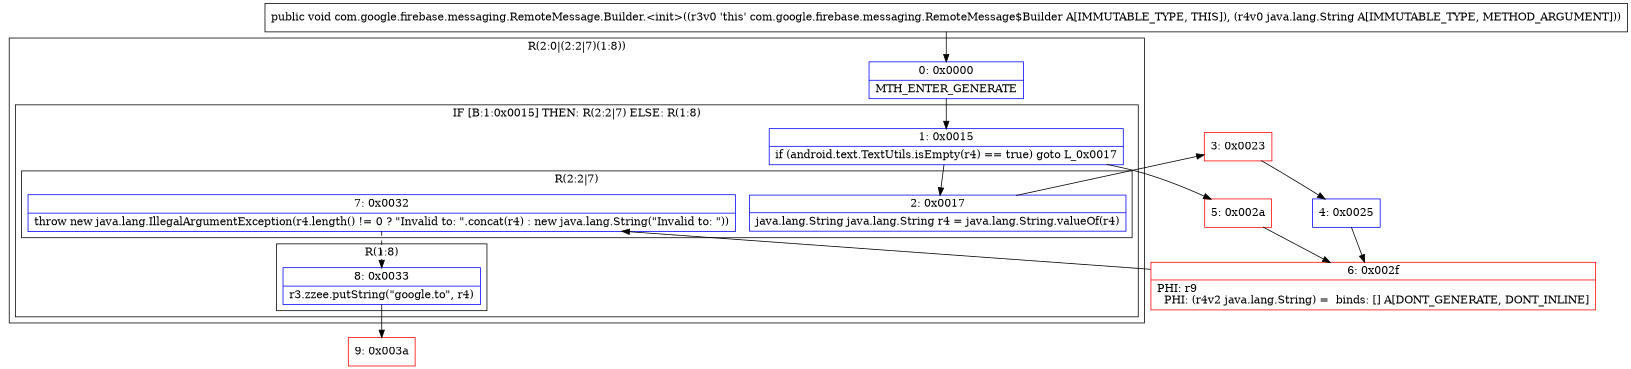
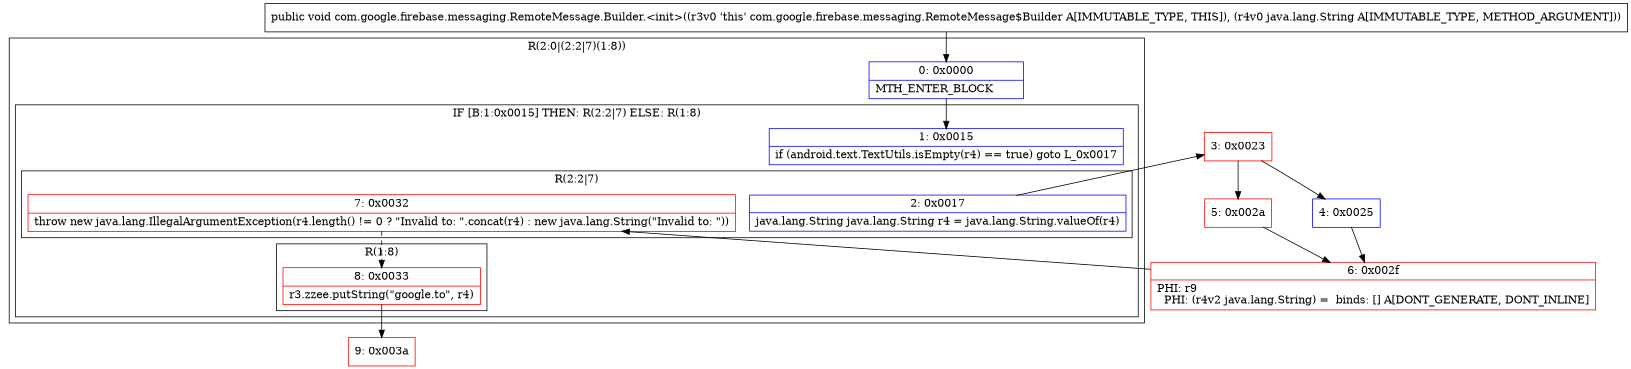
(946, 89) -> (934, 89)
(943, 176) -> none
(1156, 177) -> (1238, 176)
(382, 213) -> (382, 213)
(382, 286) -> (382, 286)
